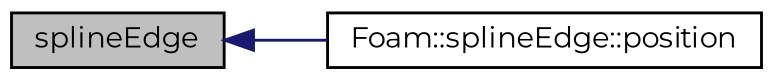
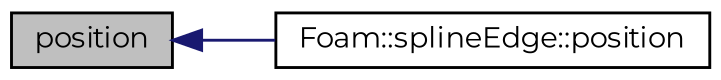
(118, 40) -> (92, 40)
